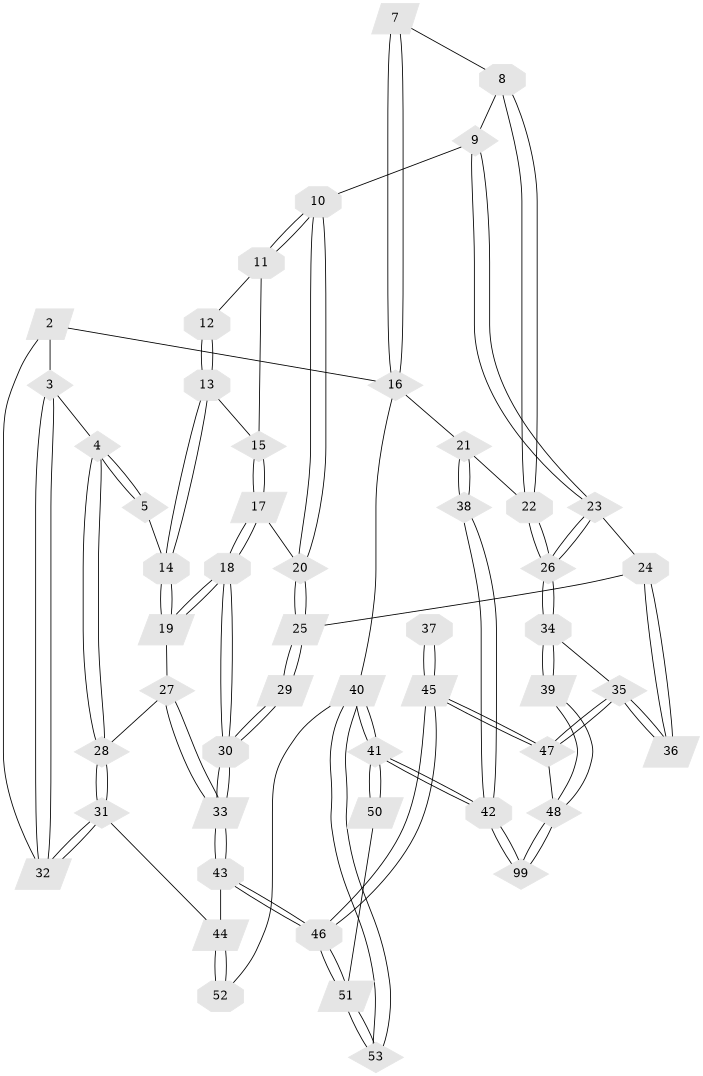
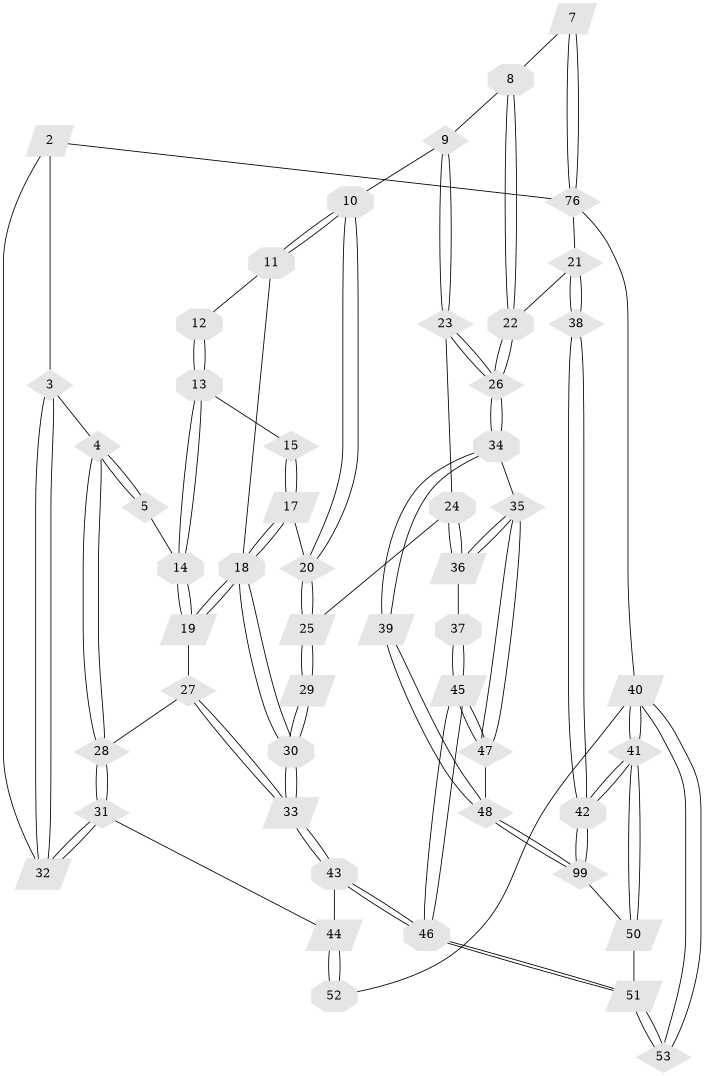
(260, 355) -> (257, 416)
(395, 385) -> (573, 202)
none -> (458, 599)
none -> (605, 902)
